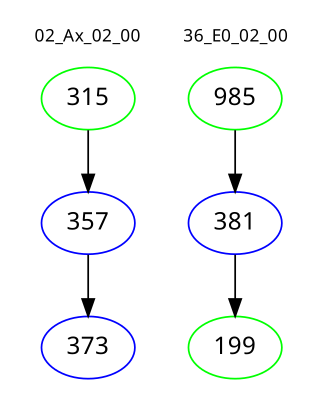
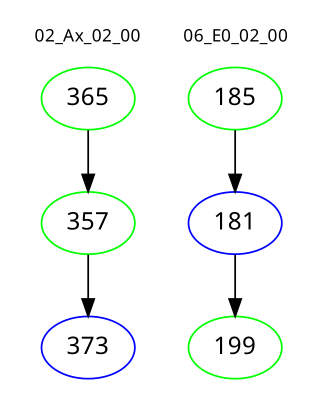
(236, 37) -> (236, 37)
(88, 99) -> (88, 99)
(235, 99) -> (235, 99)
(88, 223) -> (88, 223)
(235, 223) -> (235, 223)
